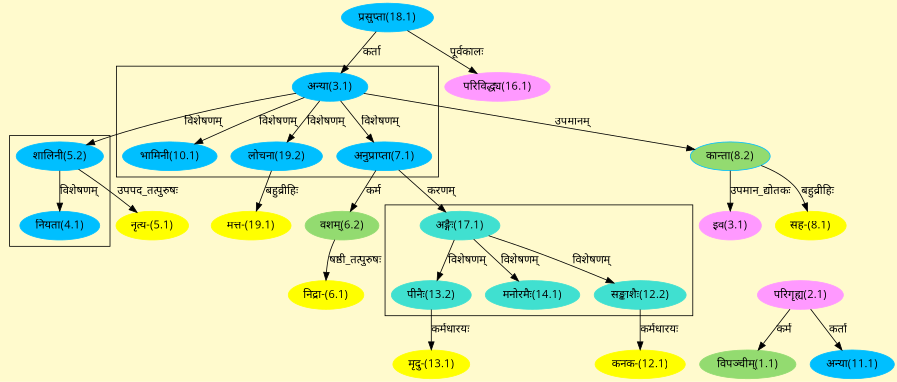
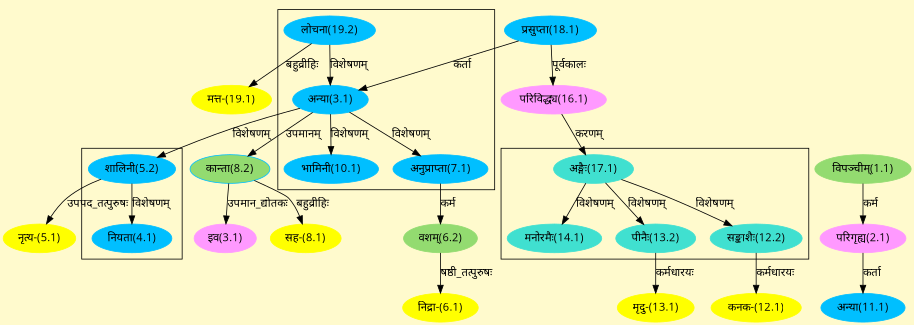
(306, 118) -> (330, 61)
(419, 188) -> (572, 131)
(777, 326) -> (863, 200)
